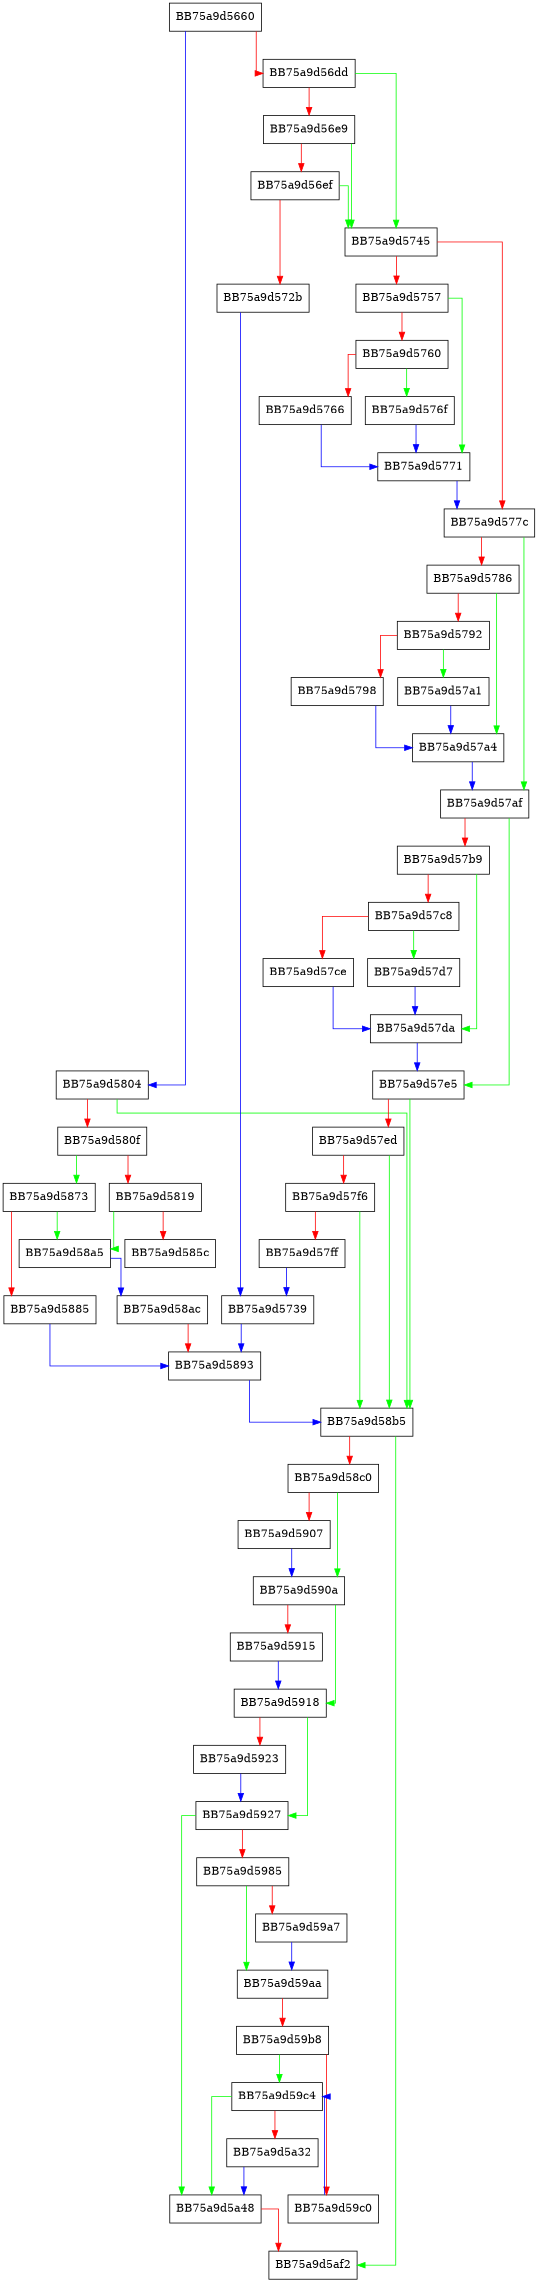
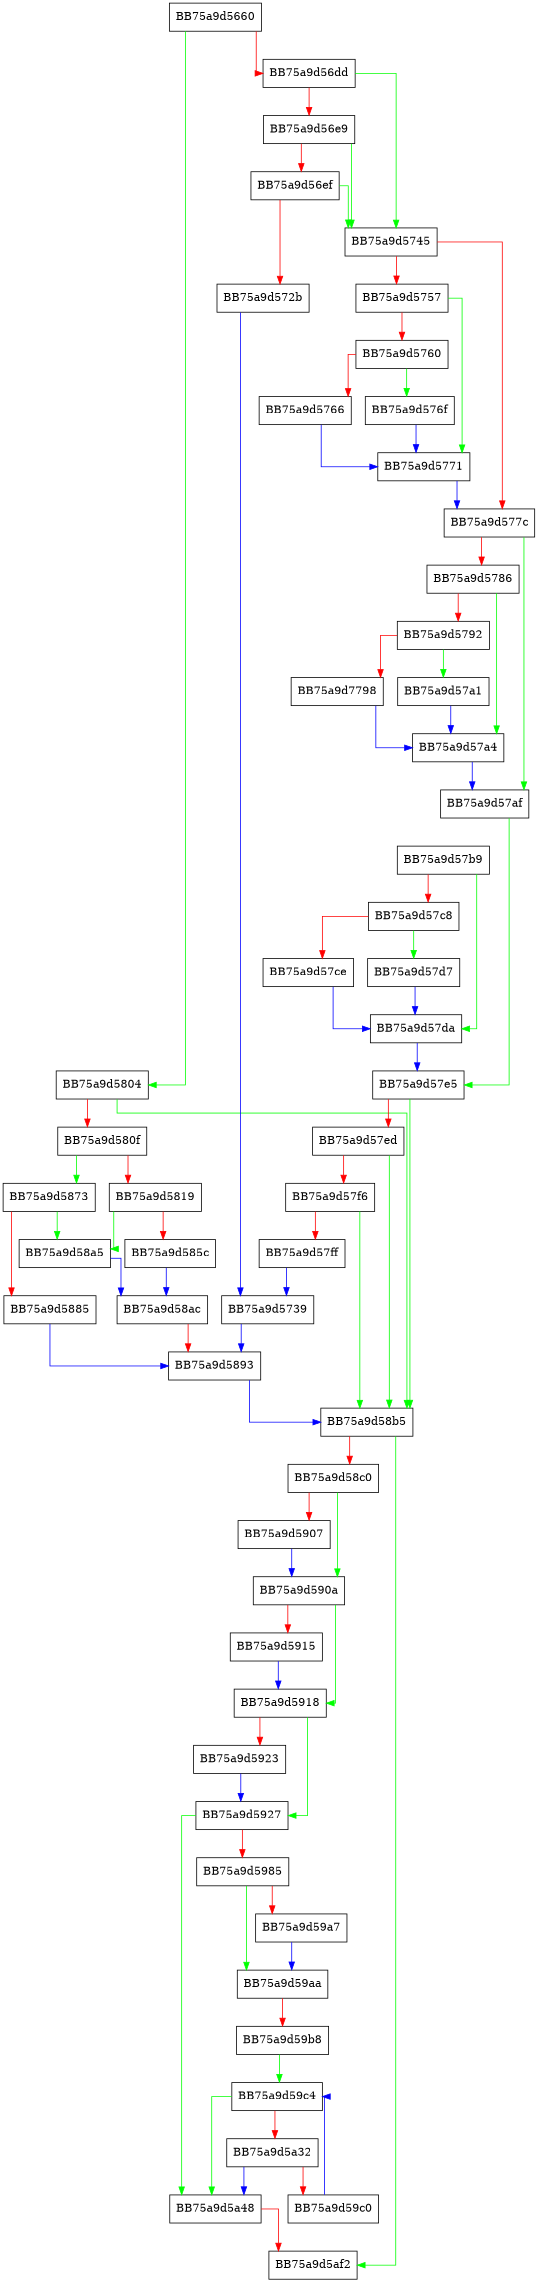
(185, 573) -> (185, 573)
(337, 692) -> (337, 692)
(465, 828) -> none
none -> (166, 1278)
(327, 2091) -> (303, 2177)
